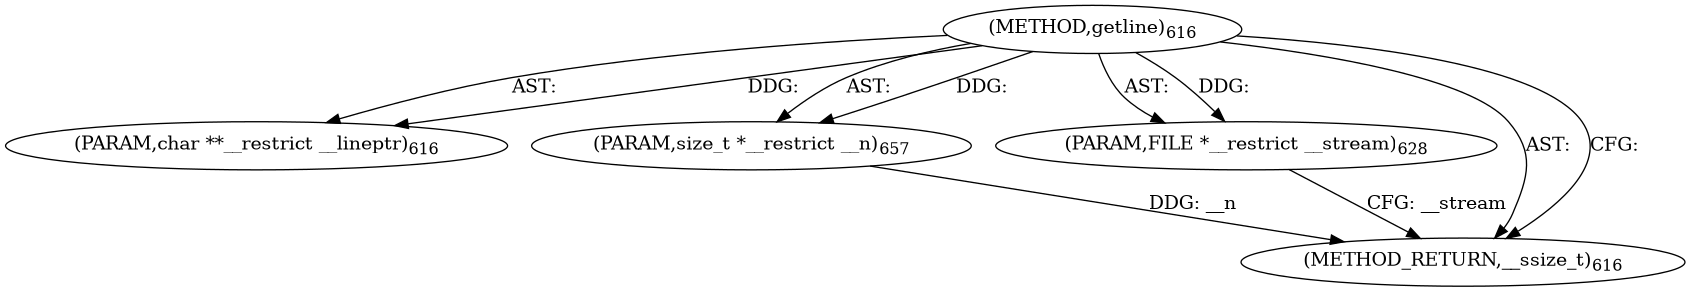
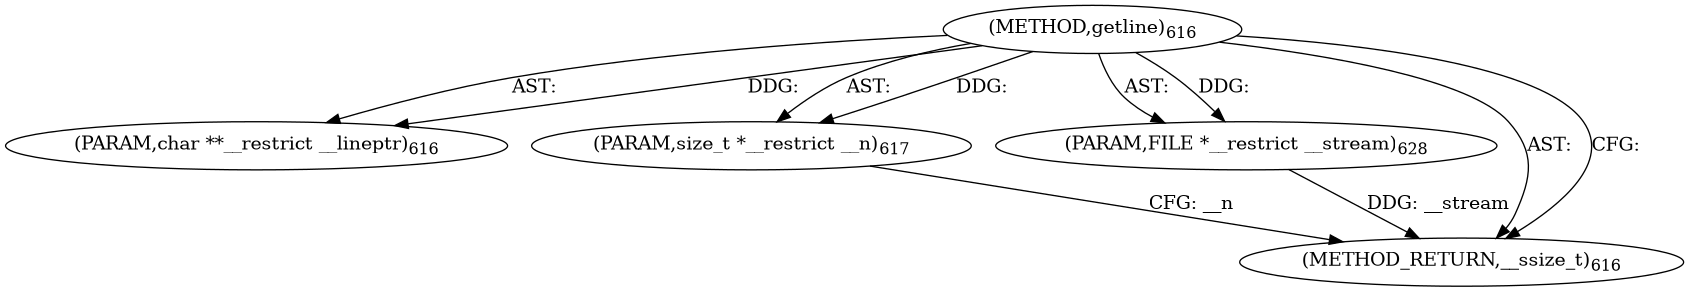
(895, 144) -> (895, 144)
(1193, 204) -> (1191, 204)
(1437, 204) -> (1438, 204)
